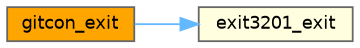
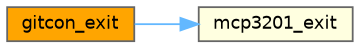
(276, 24) -> (276, 24)
